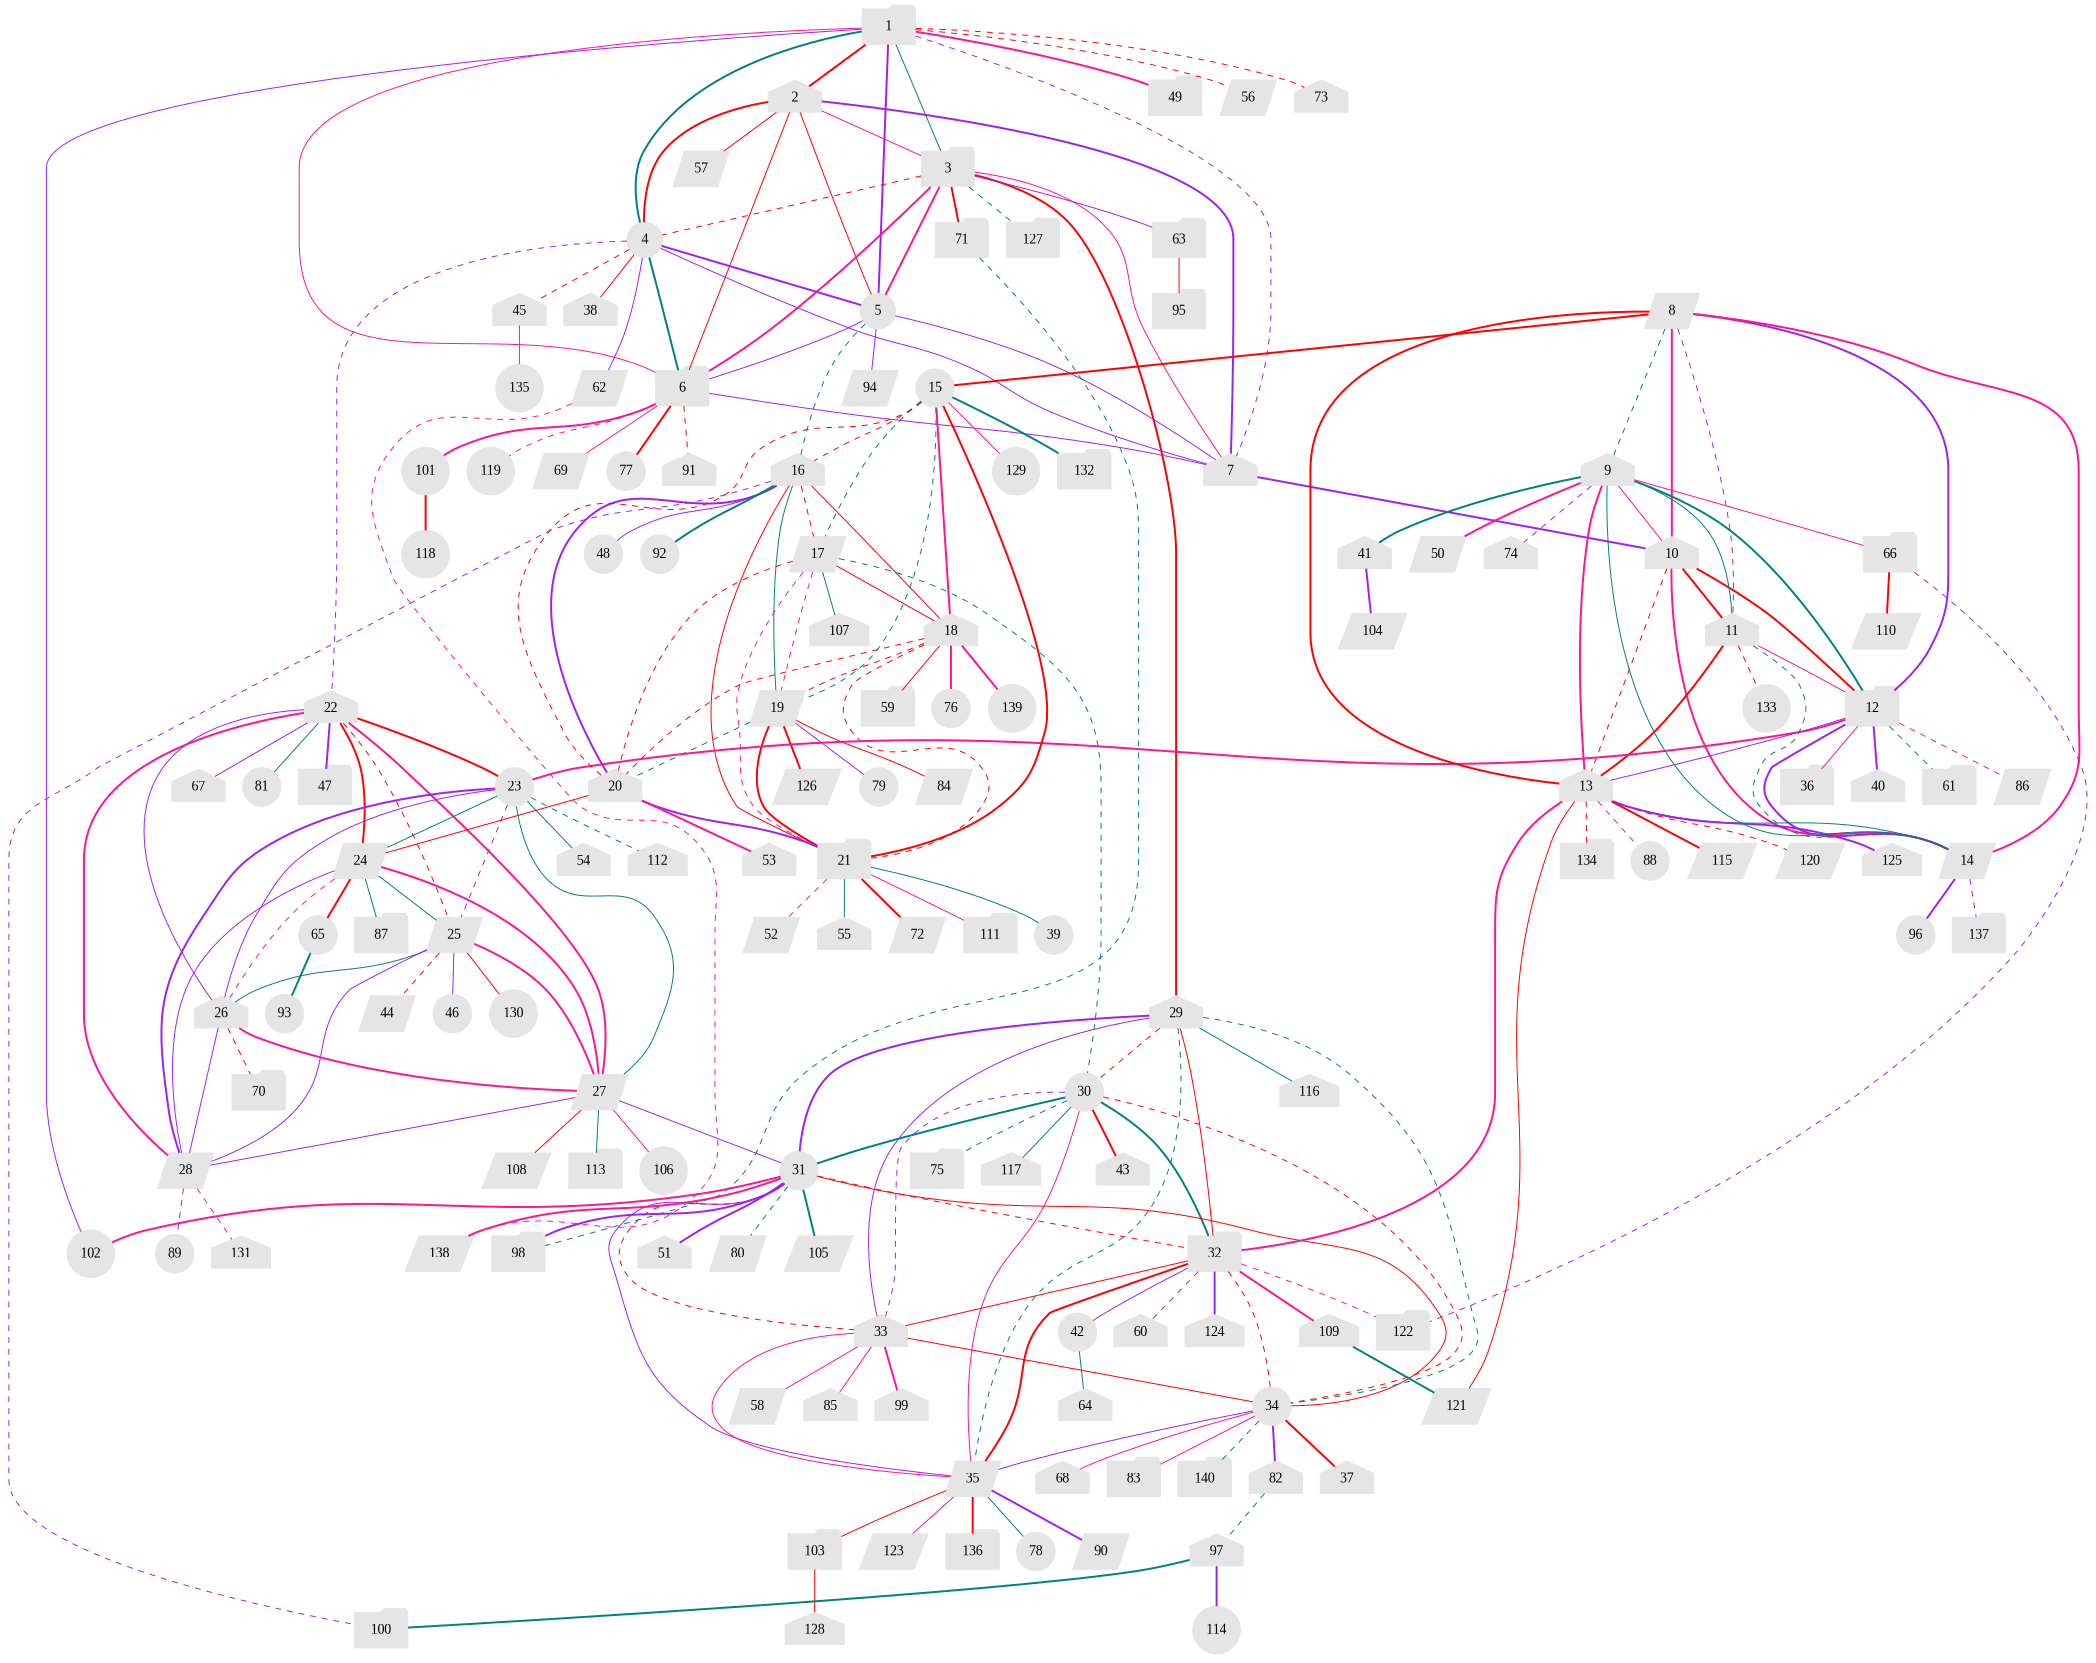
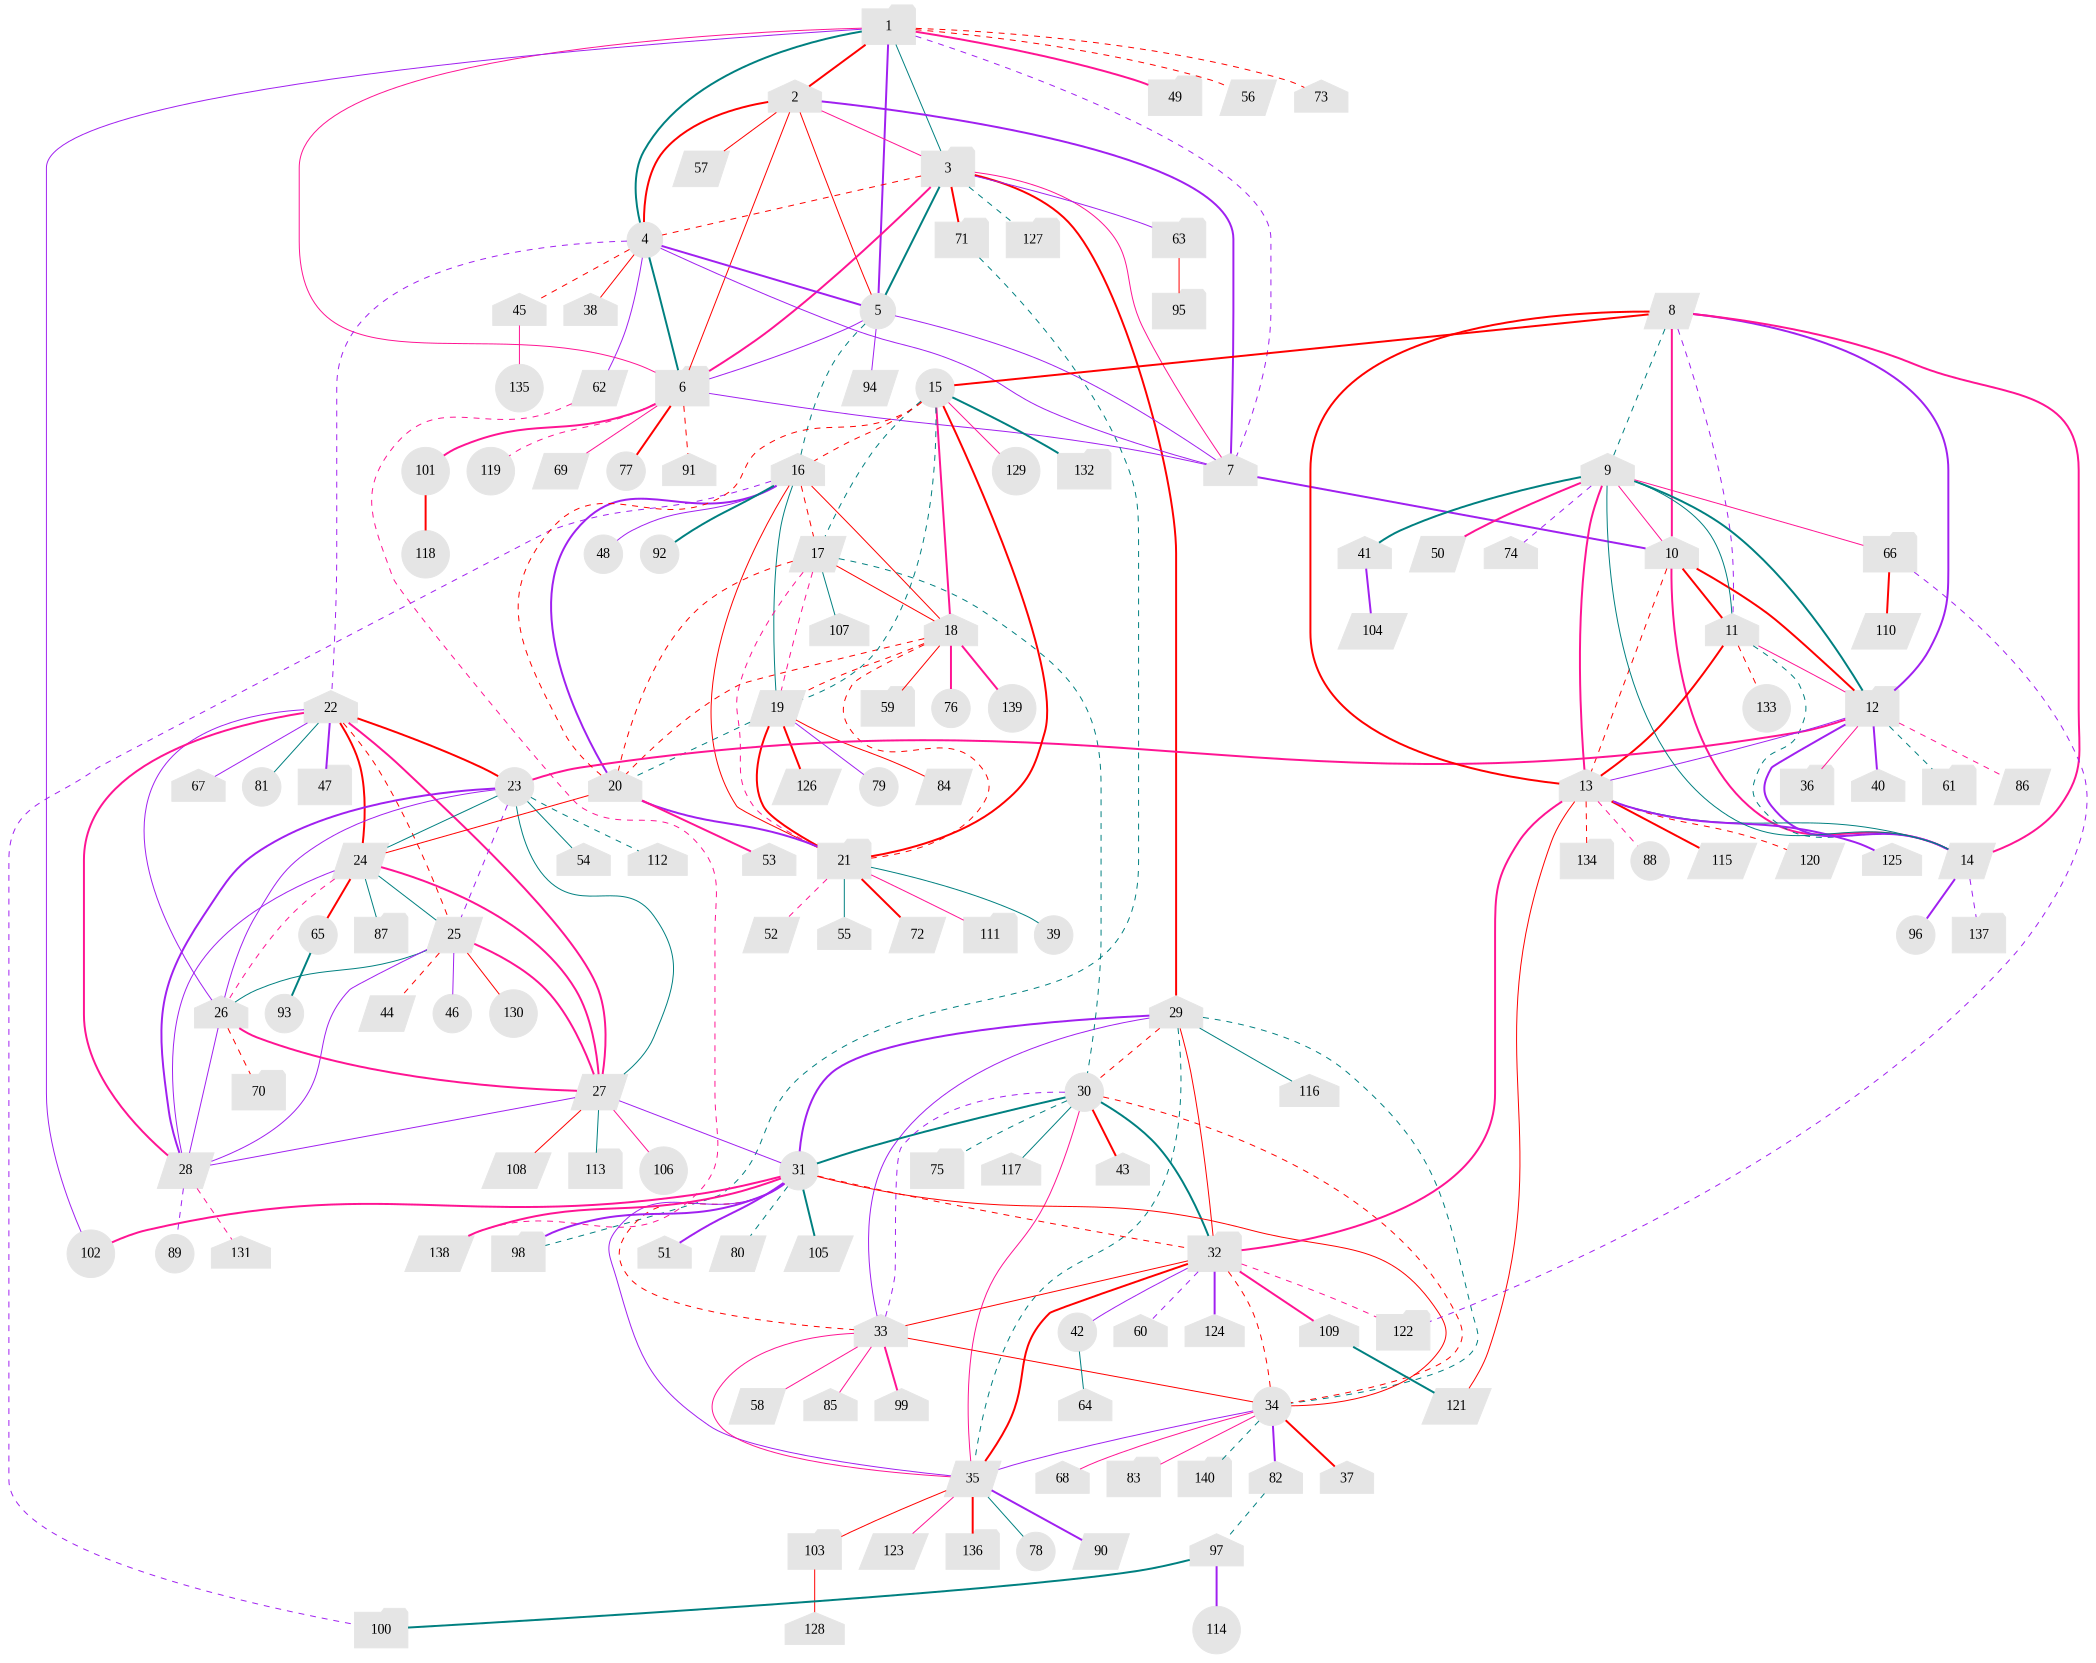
(913, 241) -> (913, 241)
